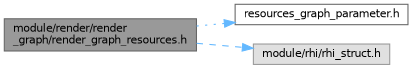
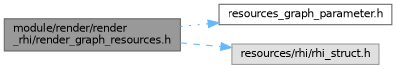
(100, 35) -> (92, 35)
(322, 54) -> (305, 54)
